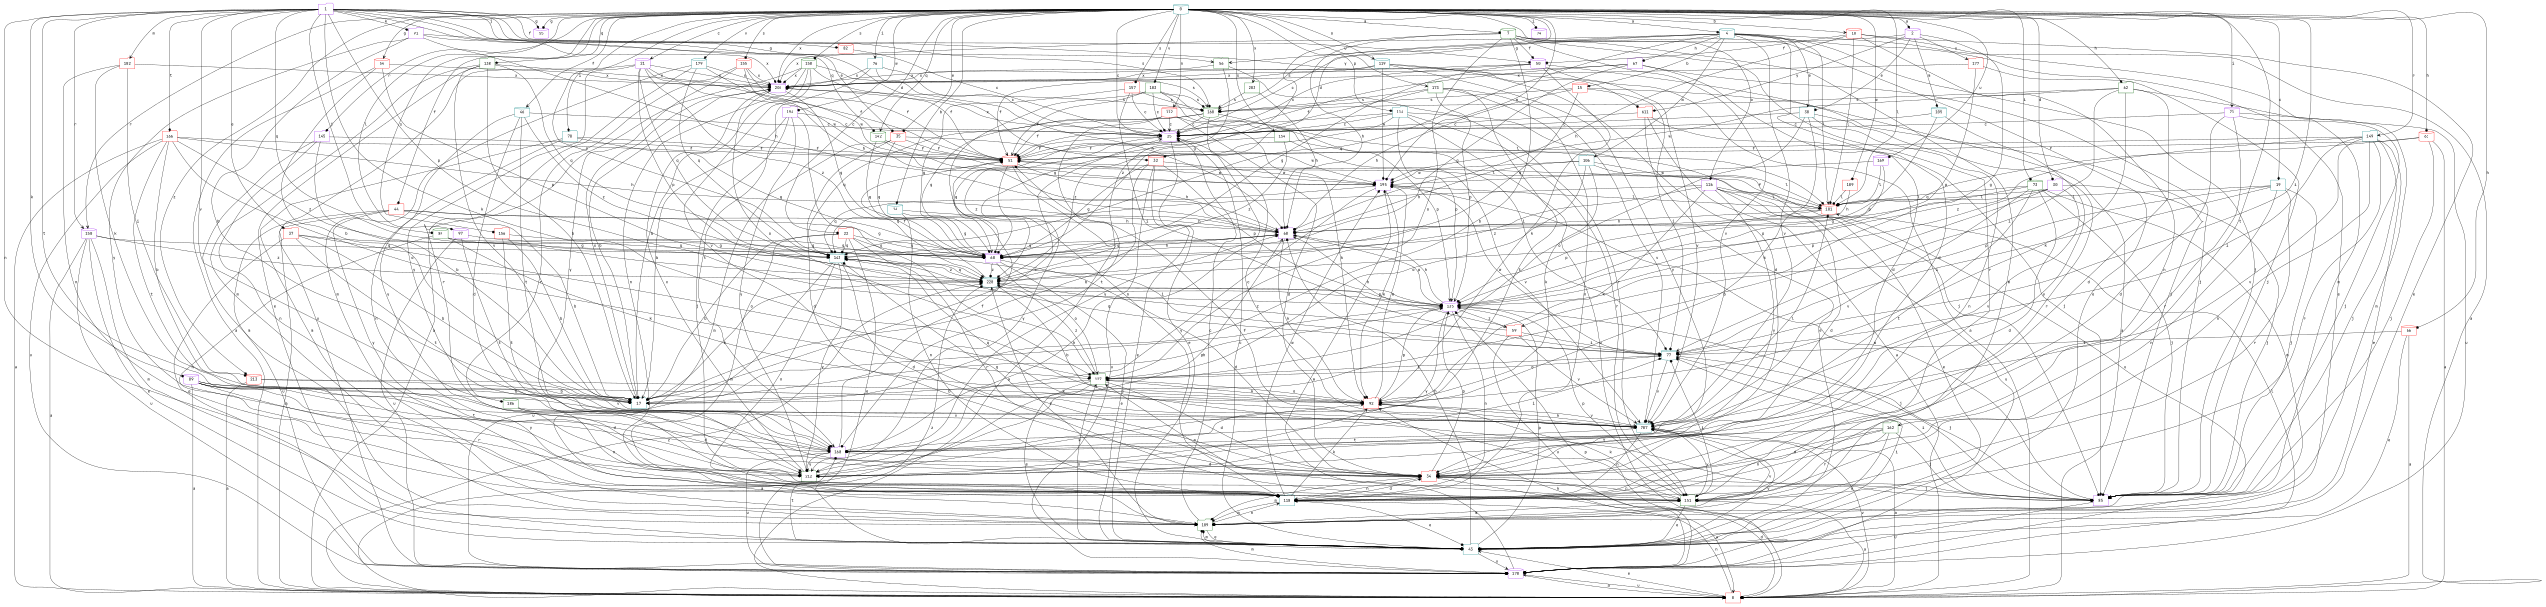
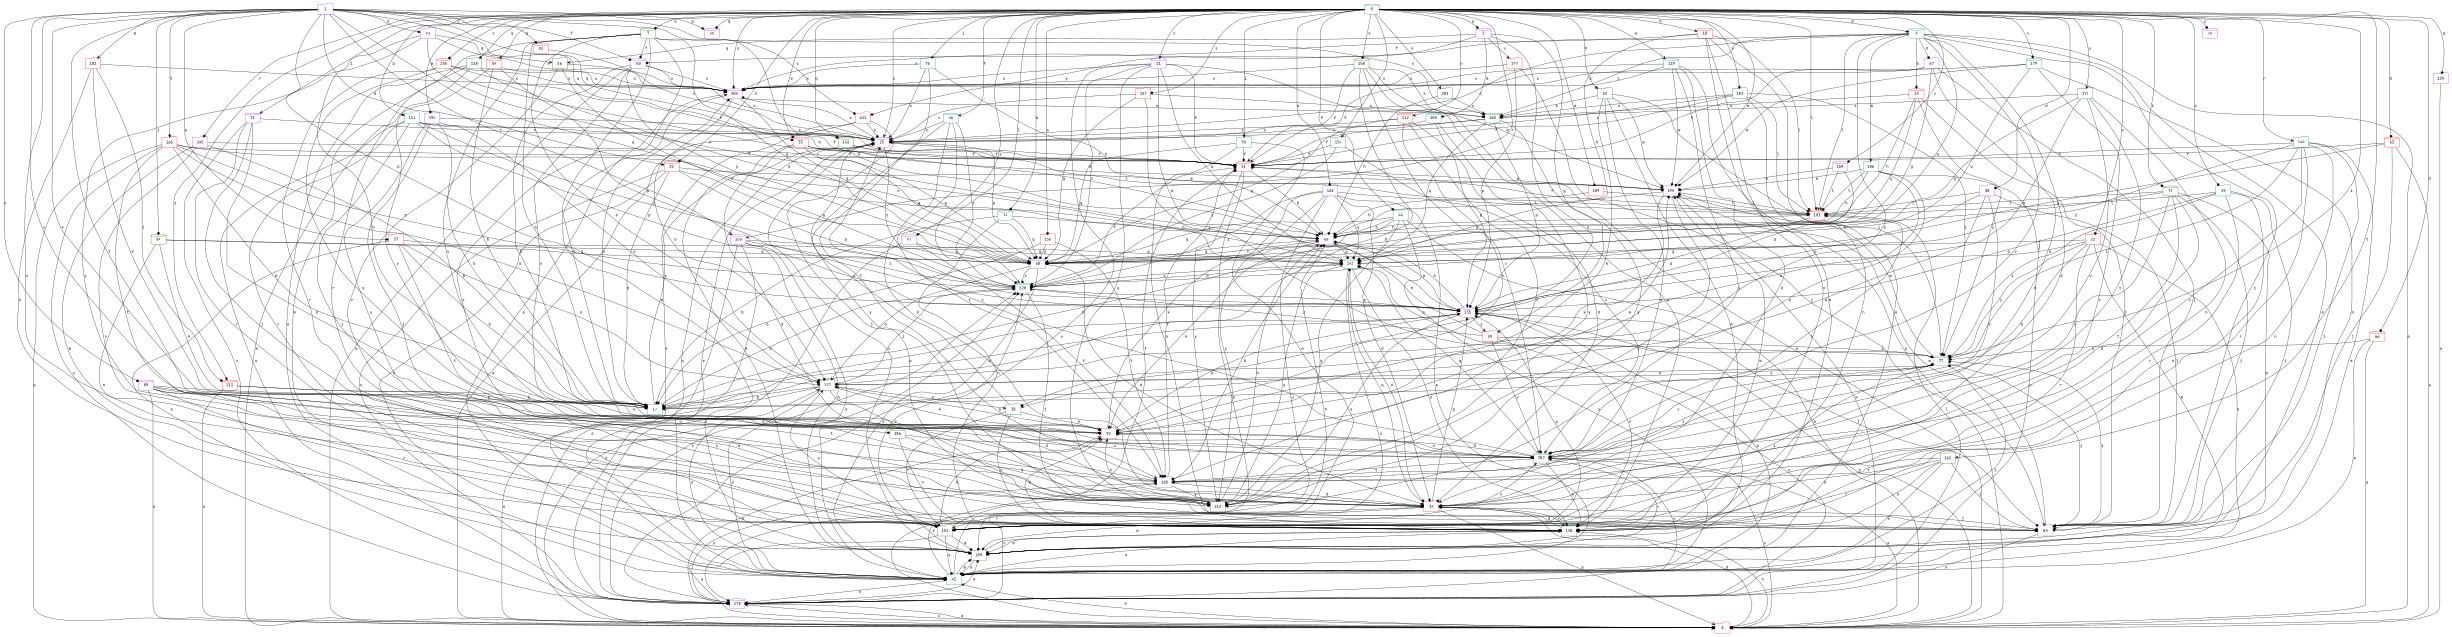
none -> (2441, 79)
(396, 209) -> (1401, 215)
(559, 226) -> (803, 269)
(1510, 279) -> (919, 397)
